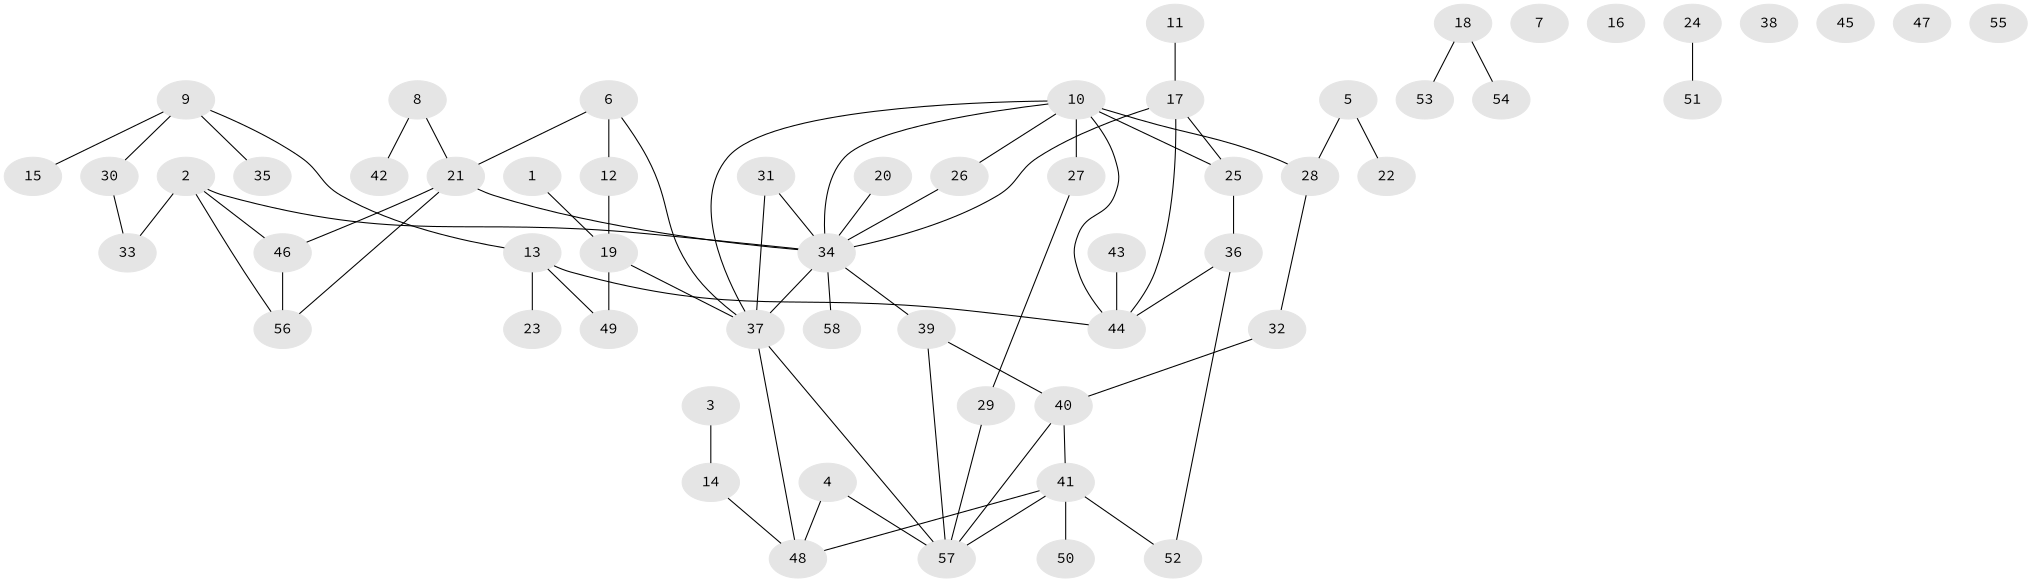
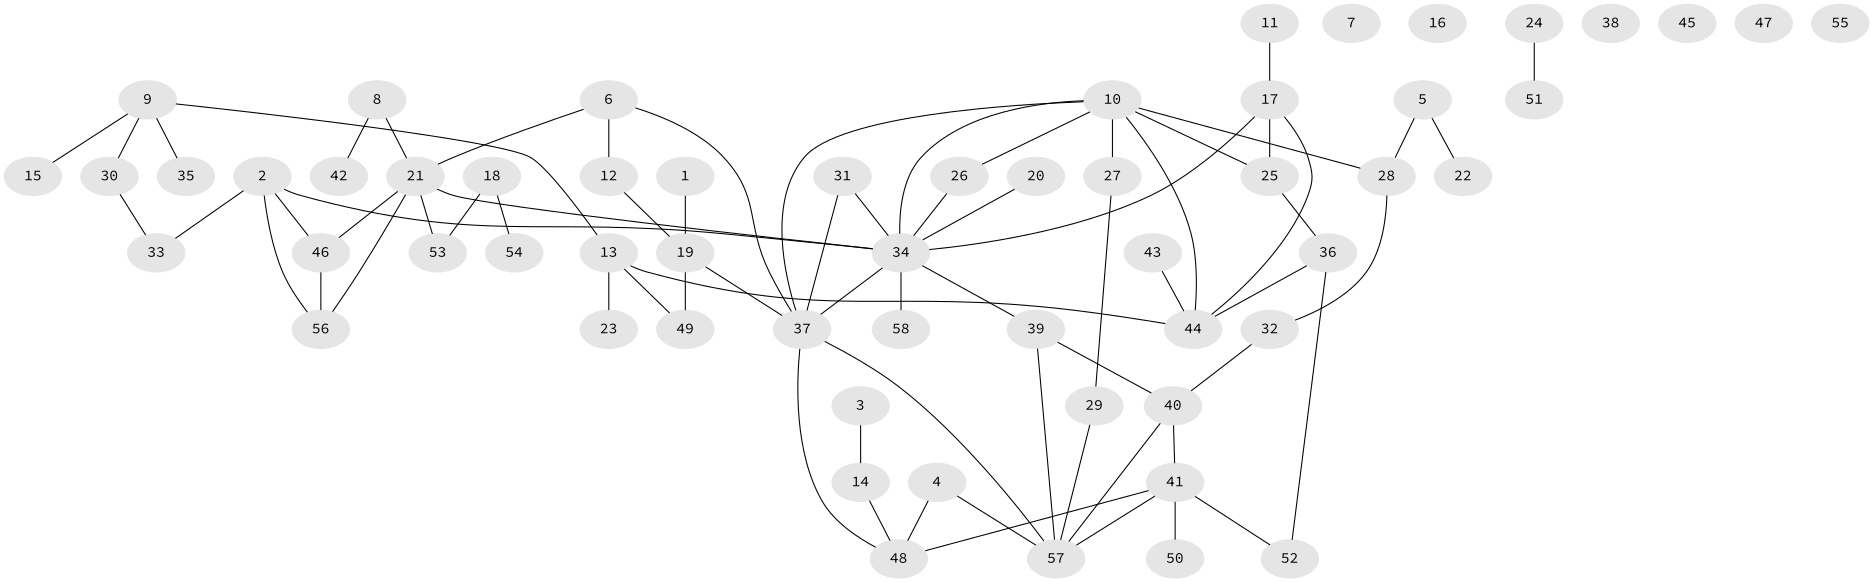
none -> (426, 214)
